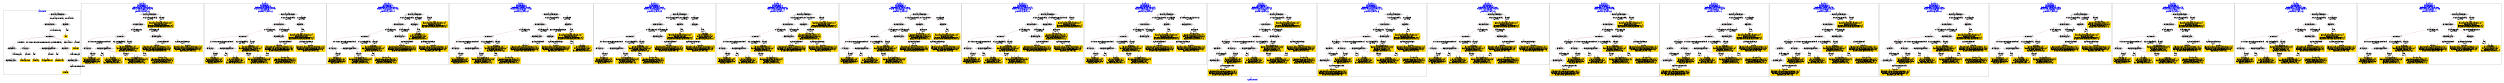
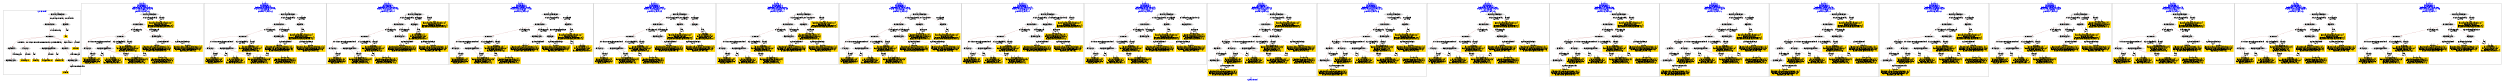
(42, 11) -> (42, 11)
(25, 61) -> (25, 61)
